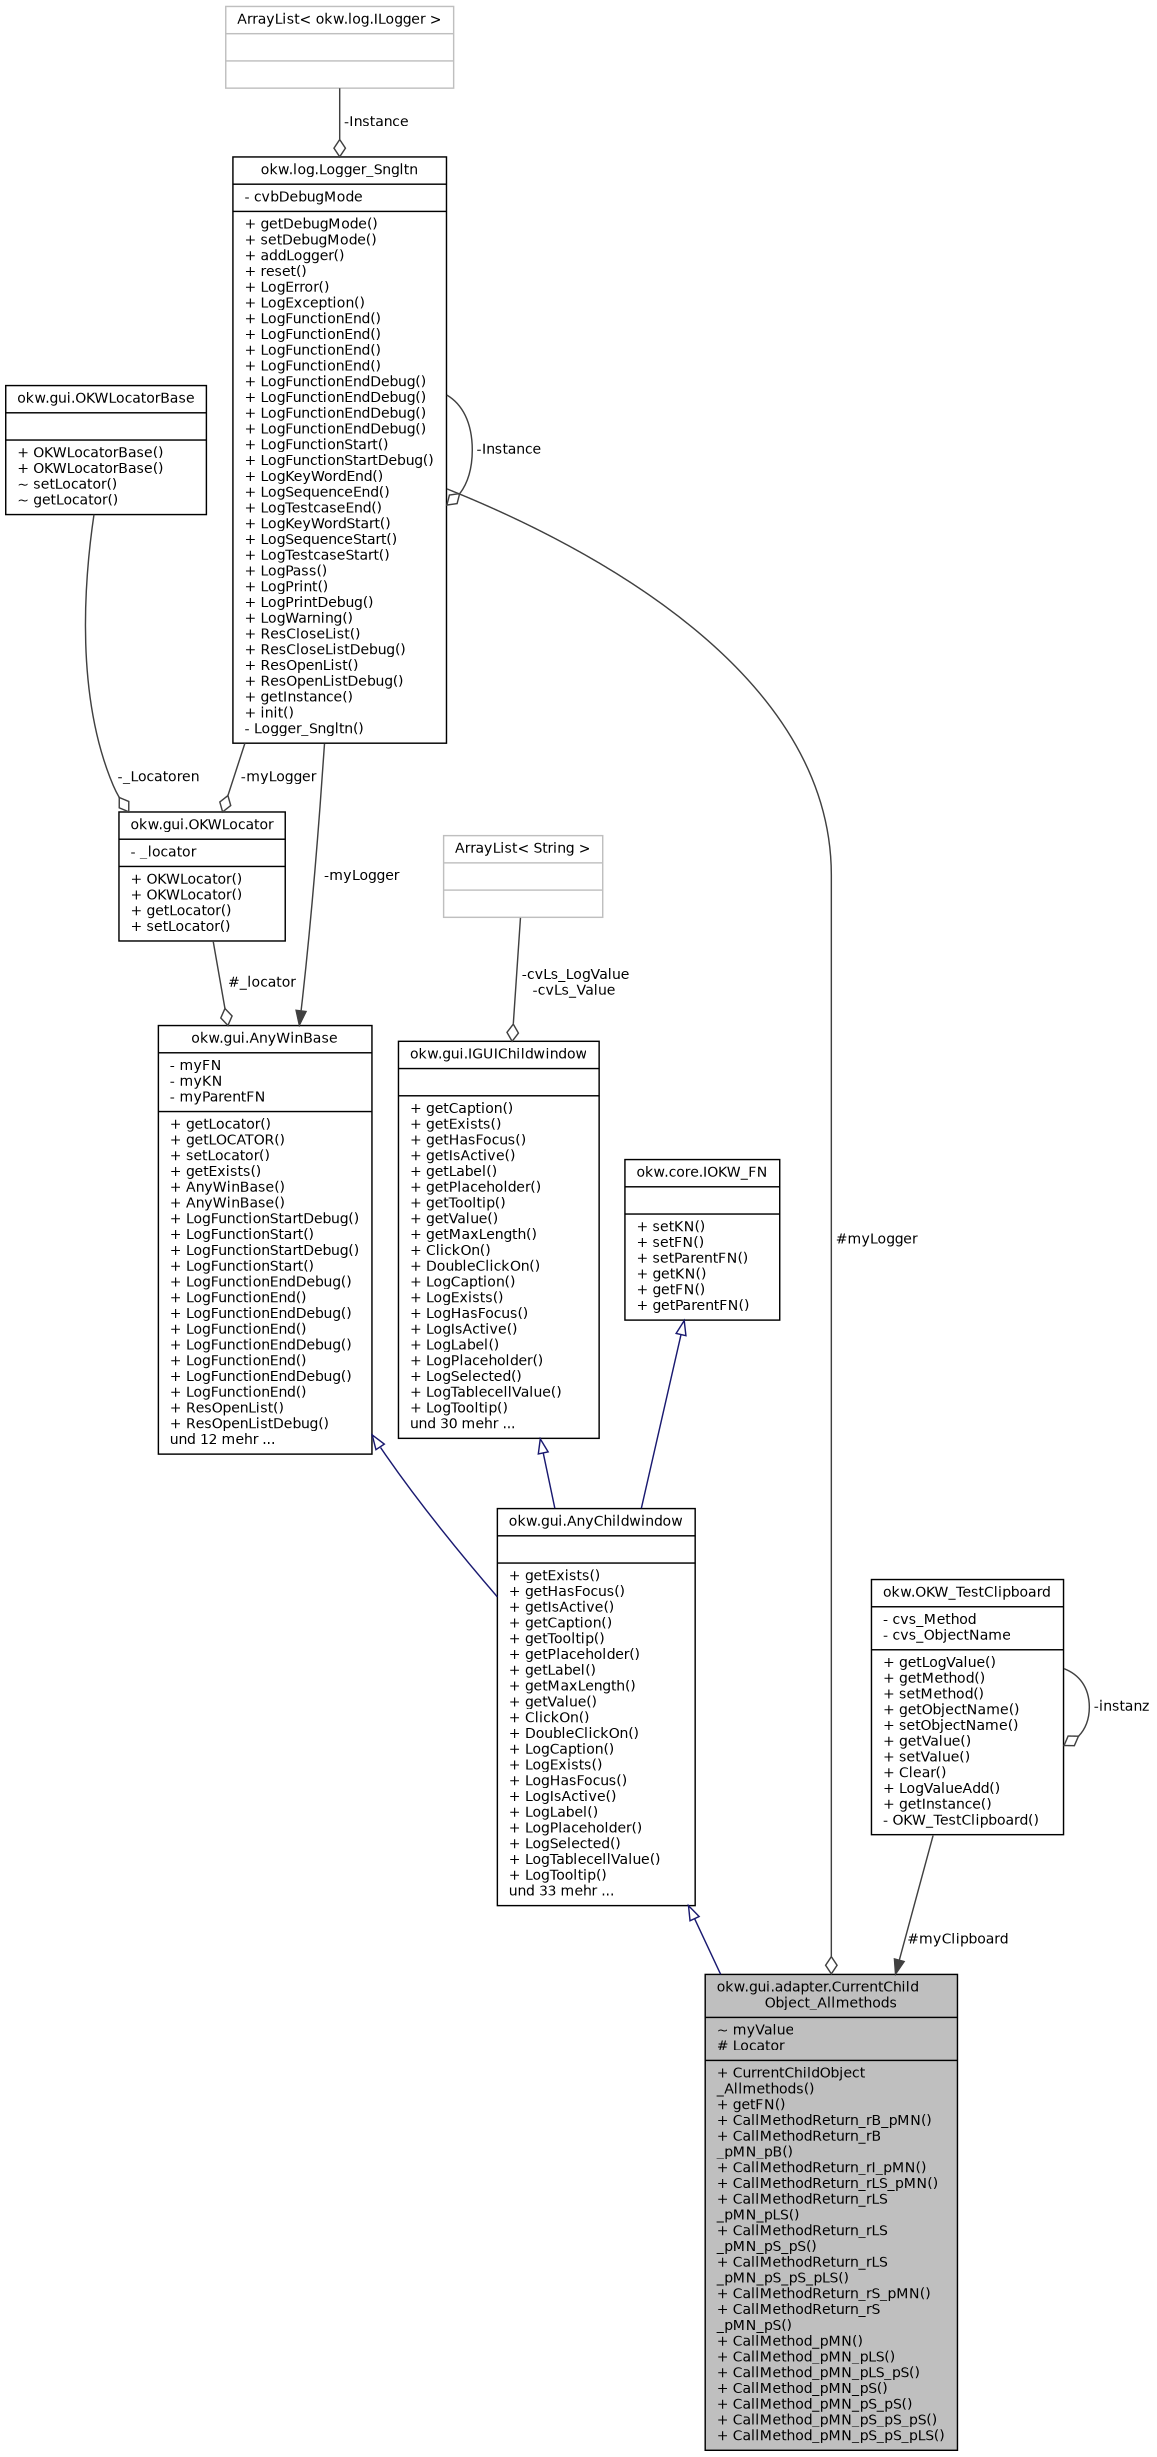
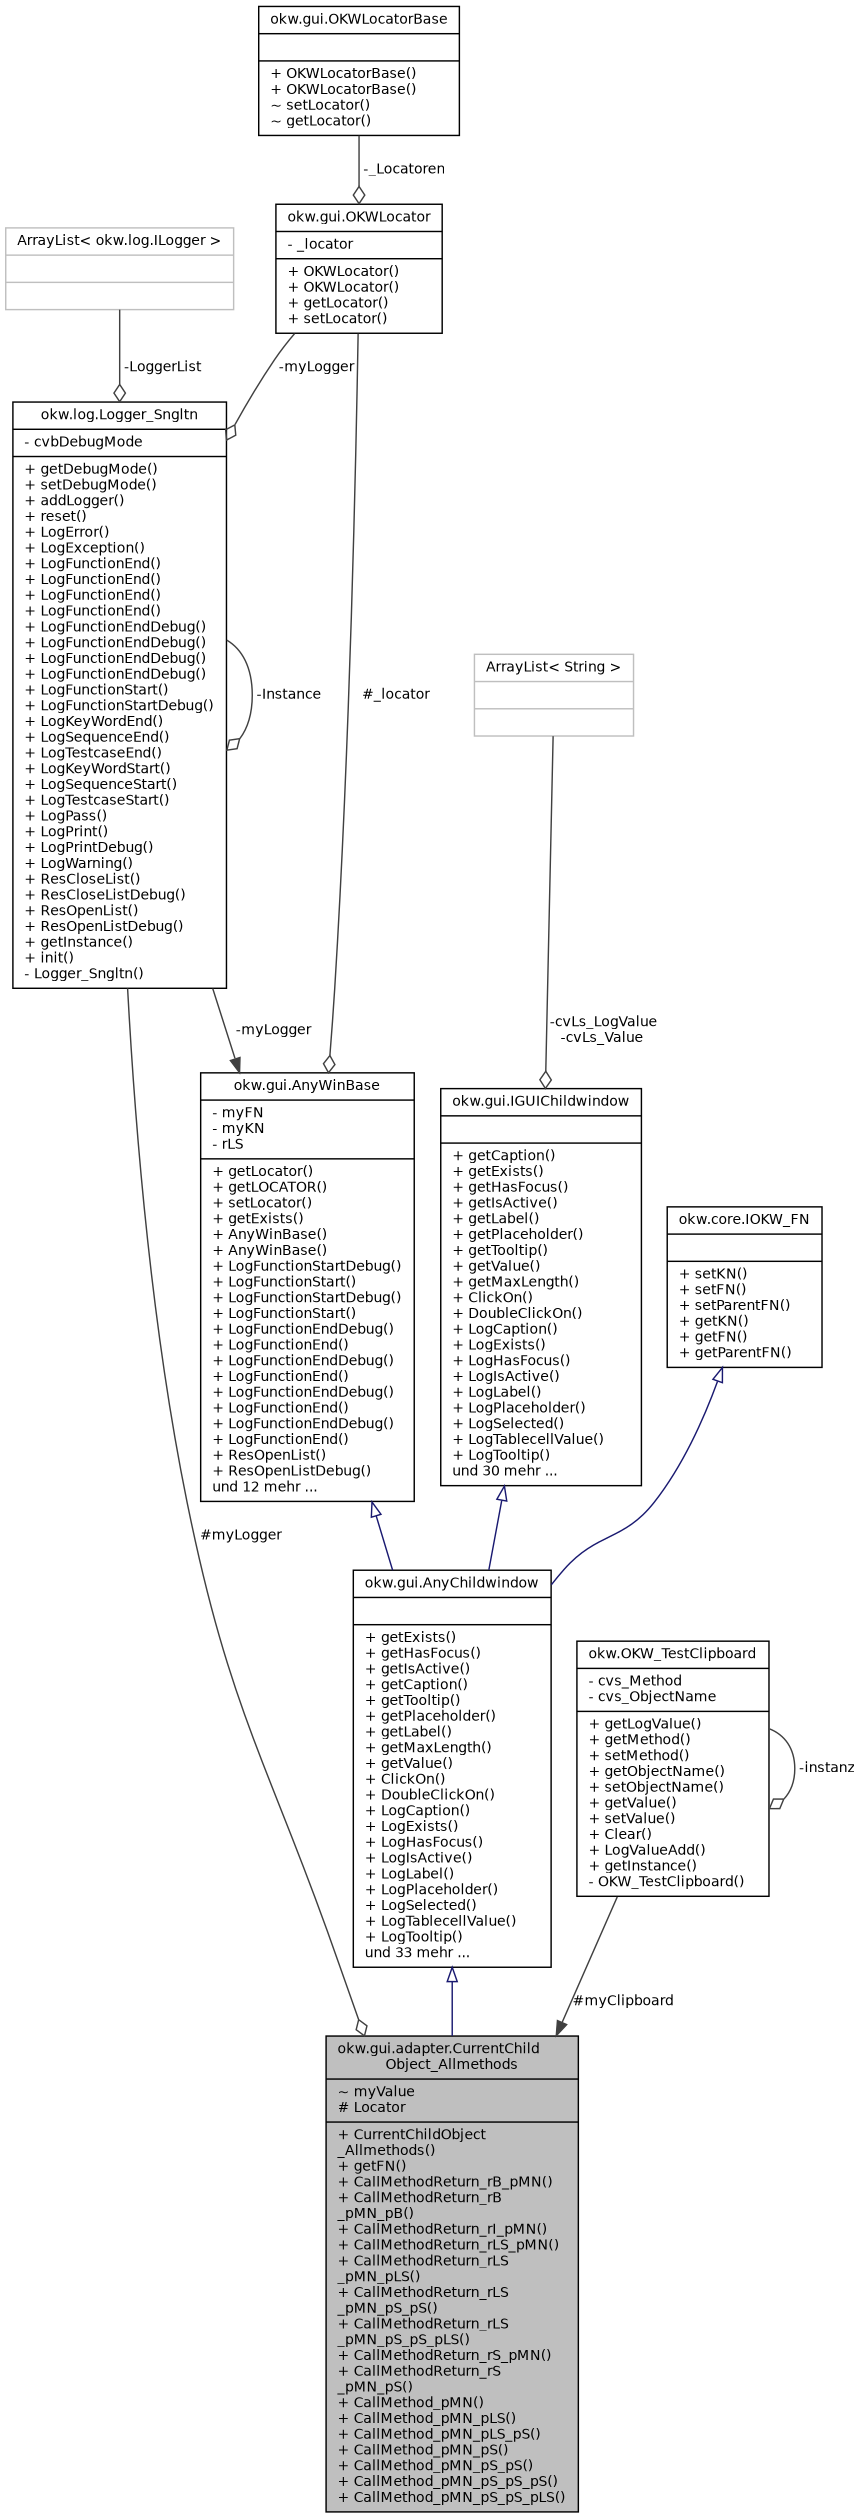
(375, 123) -> (161, 368)
(236, 769) -> (263, 378)
(218, 1097) -> (228, 1145)
